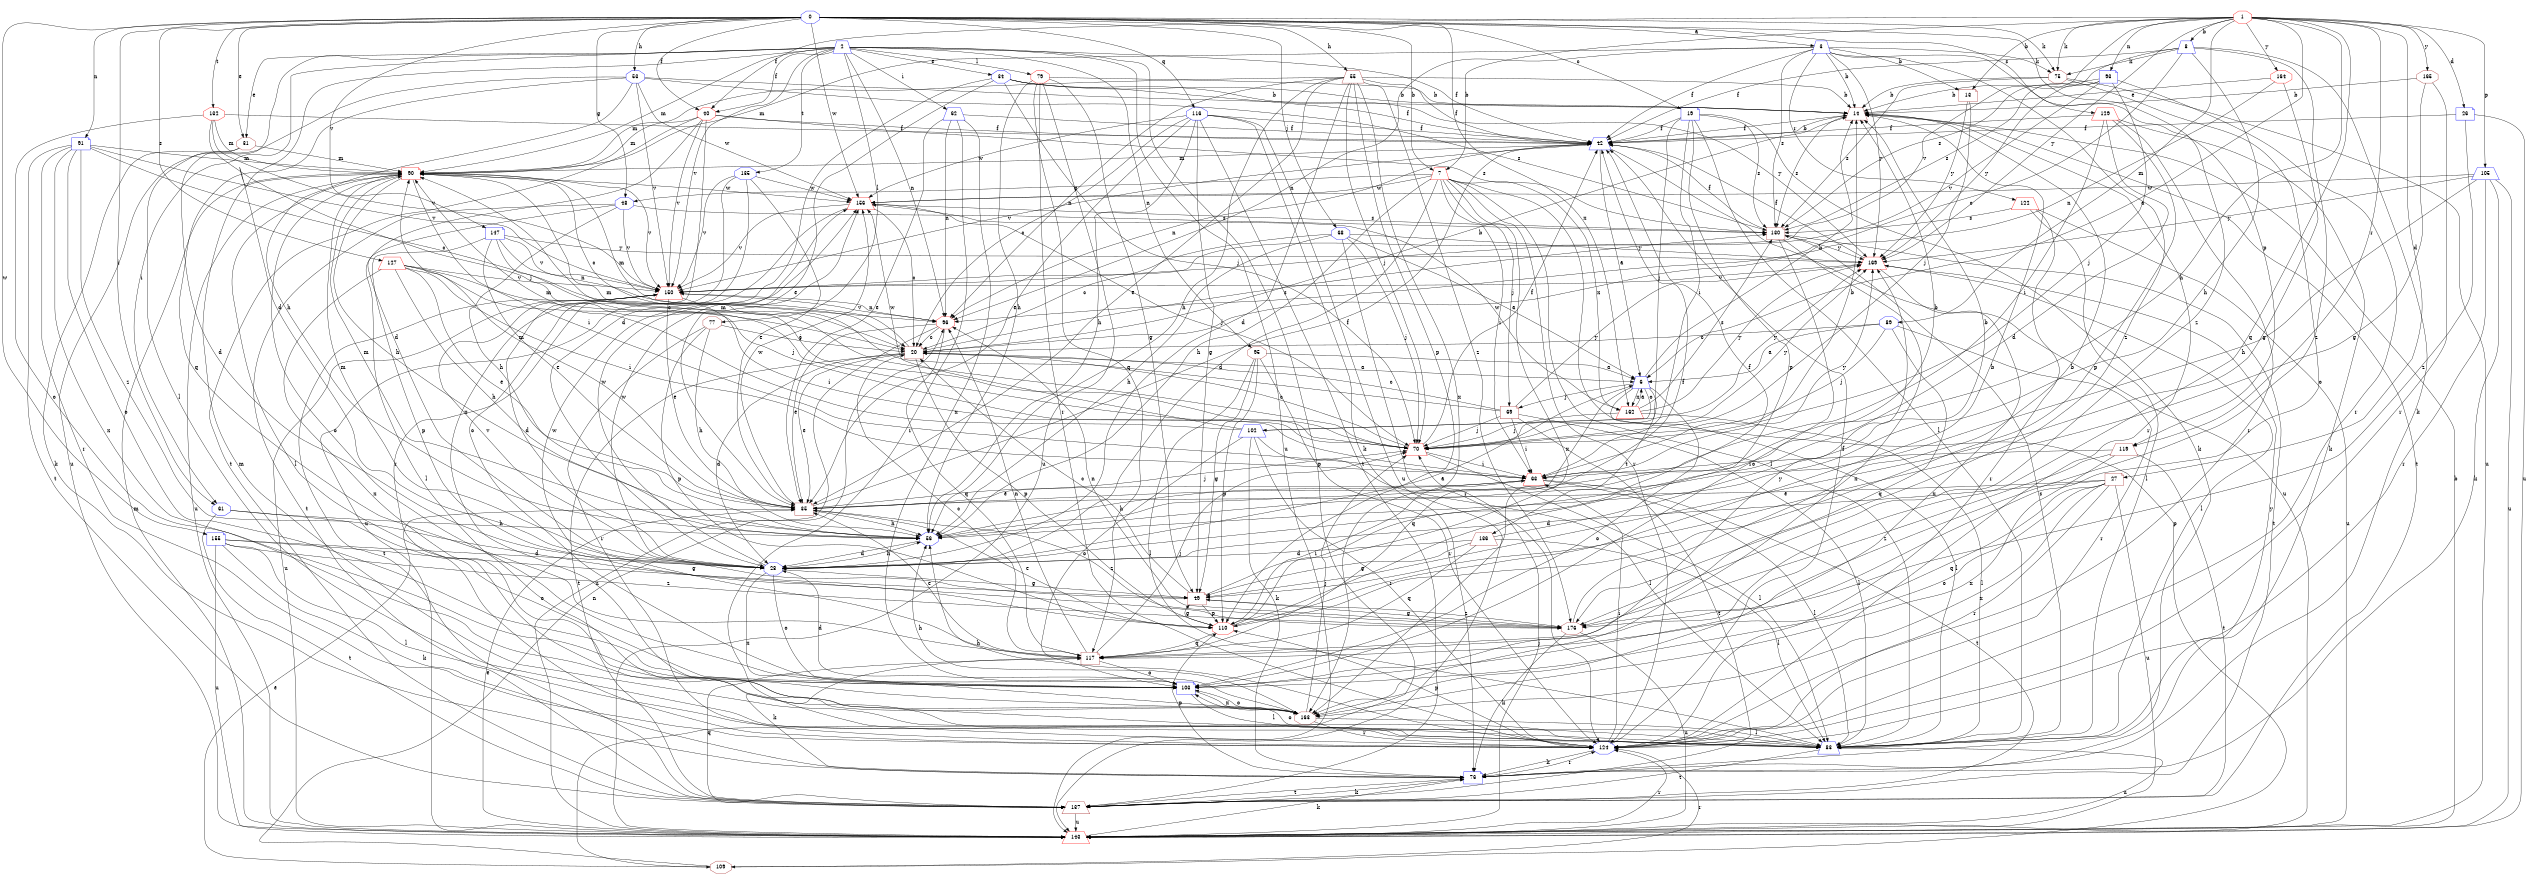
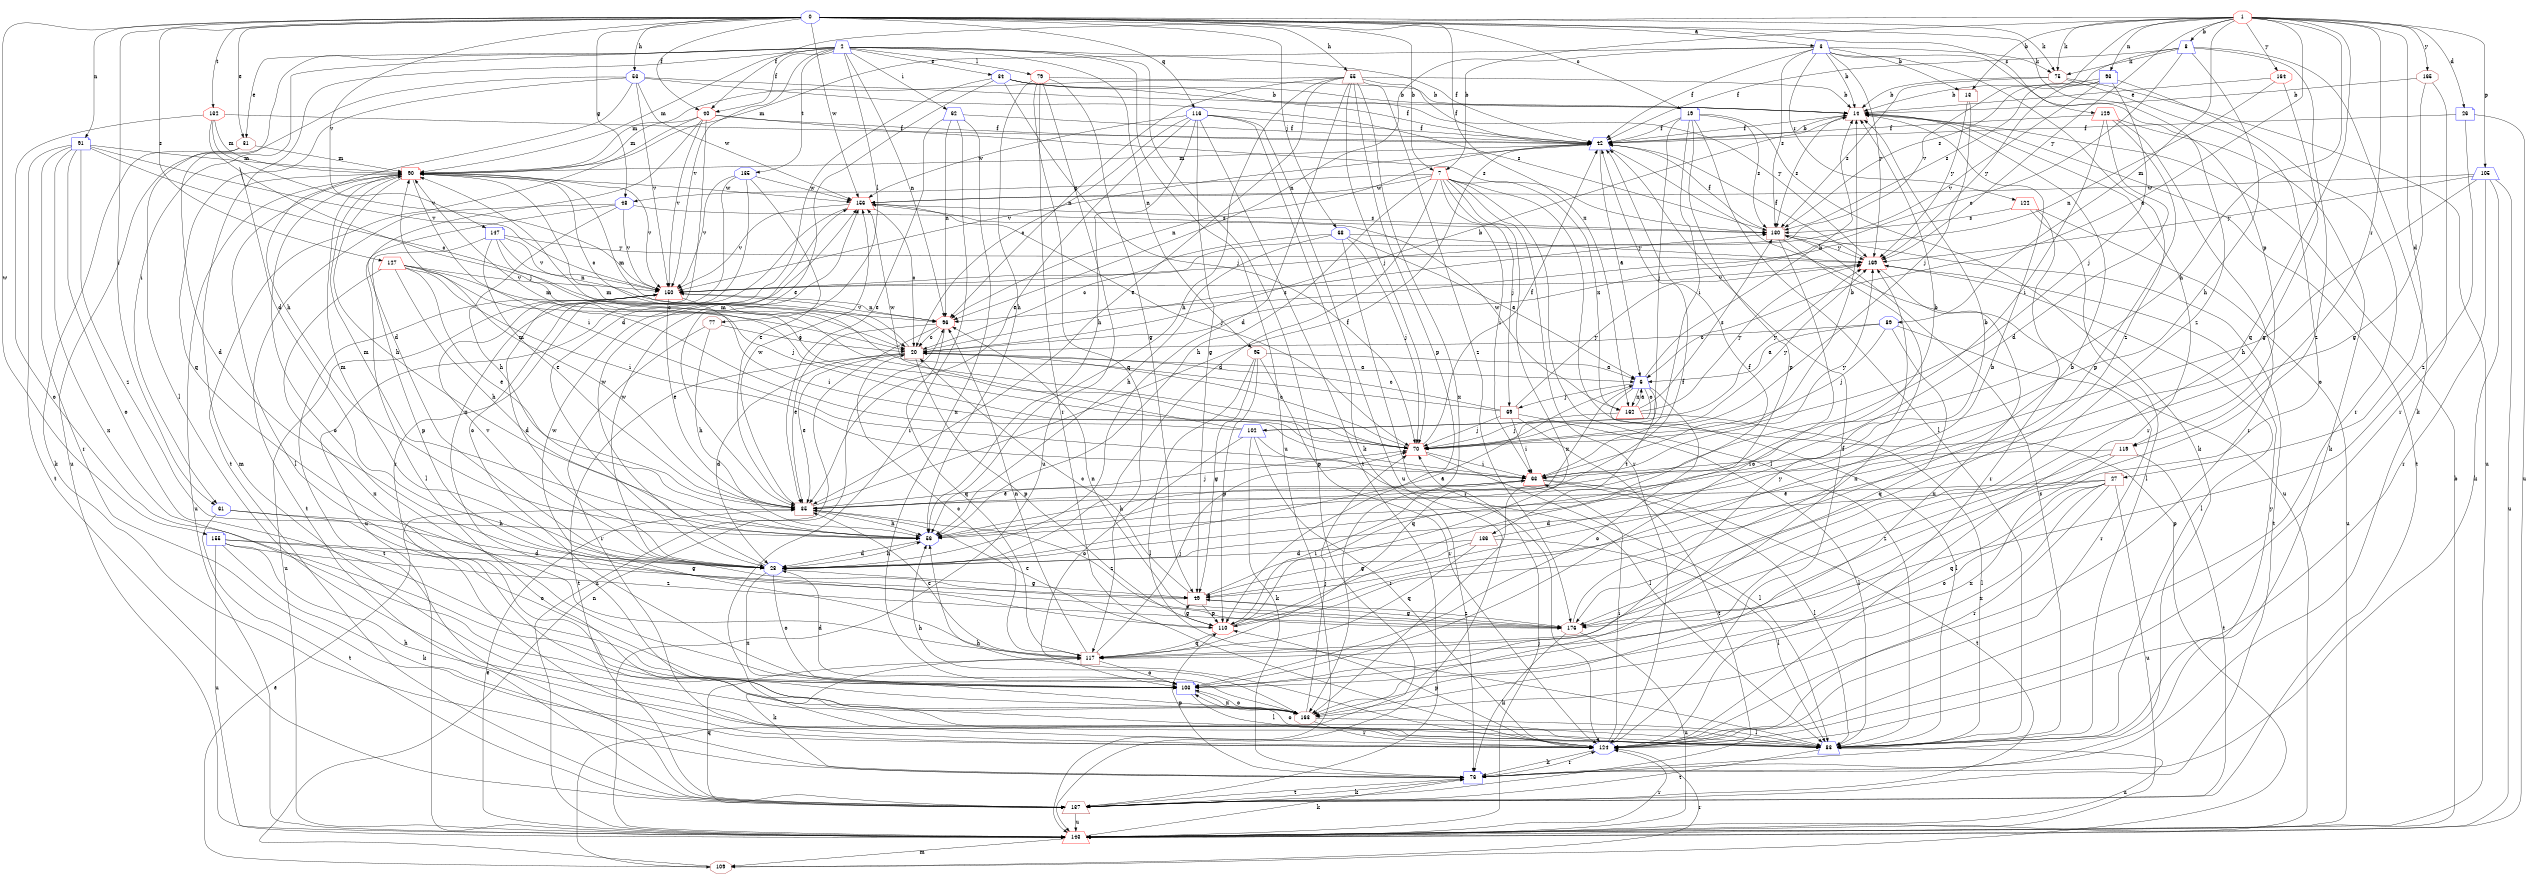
(851, 546) -> none
(406, 643) -> (406, 643)
(244, 799) -> (900, 852)
